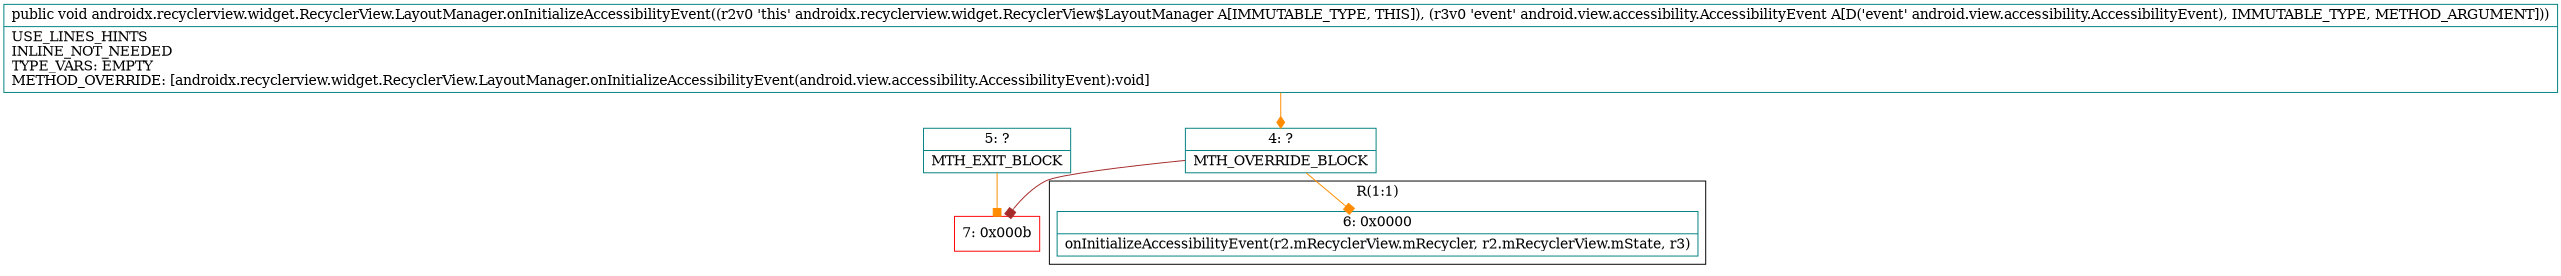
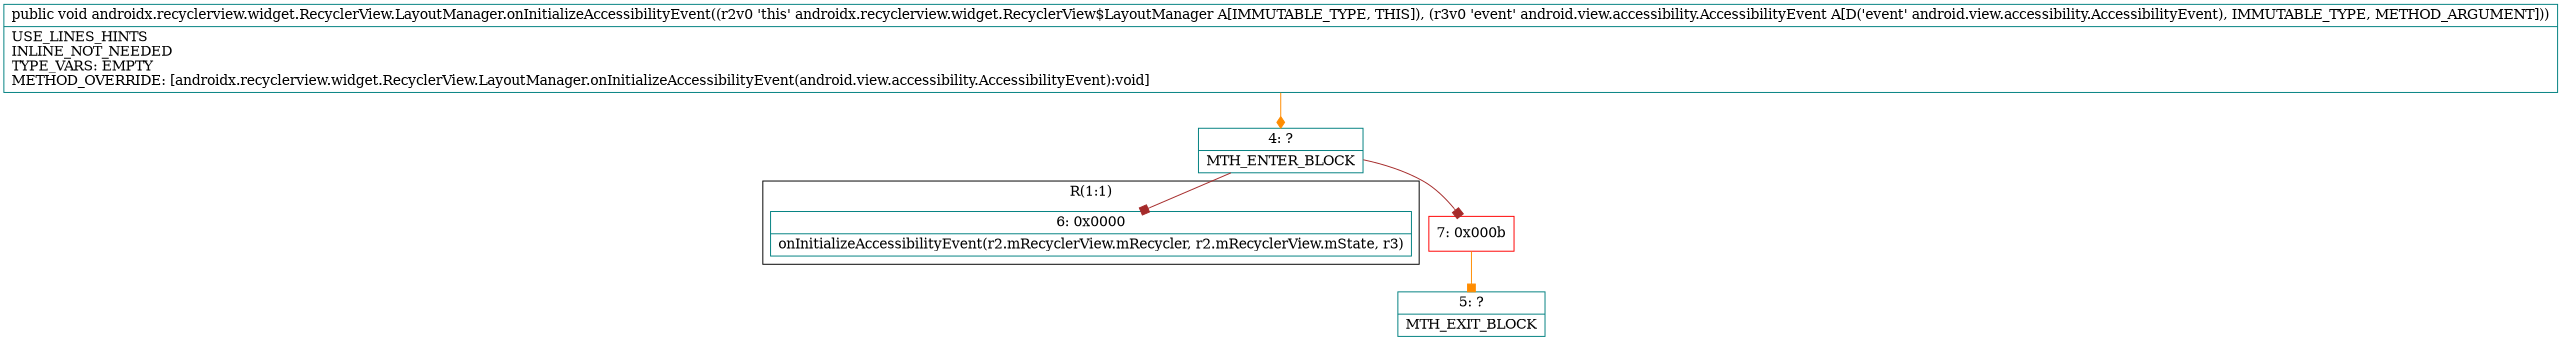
(1281, 161) -> (1281, 161)
(1325, 189) -> (1190, 190)
(997, 190) -> (1471, 267)
